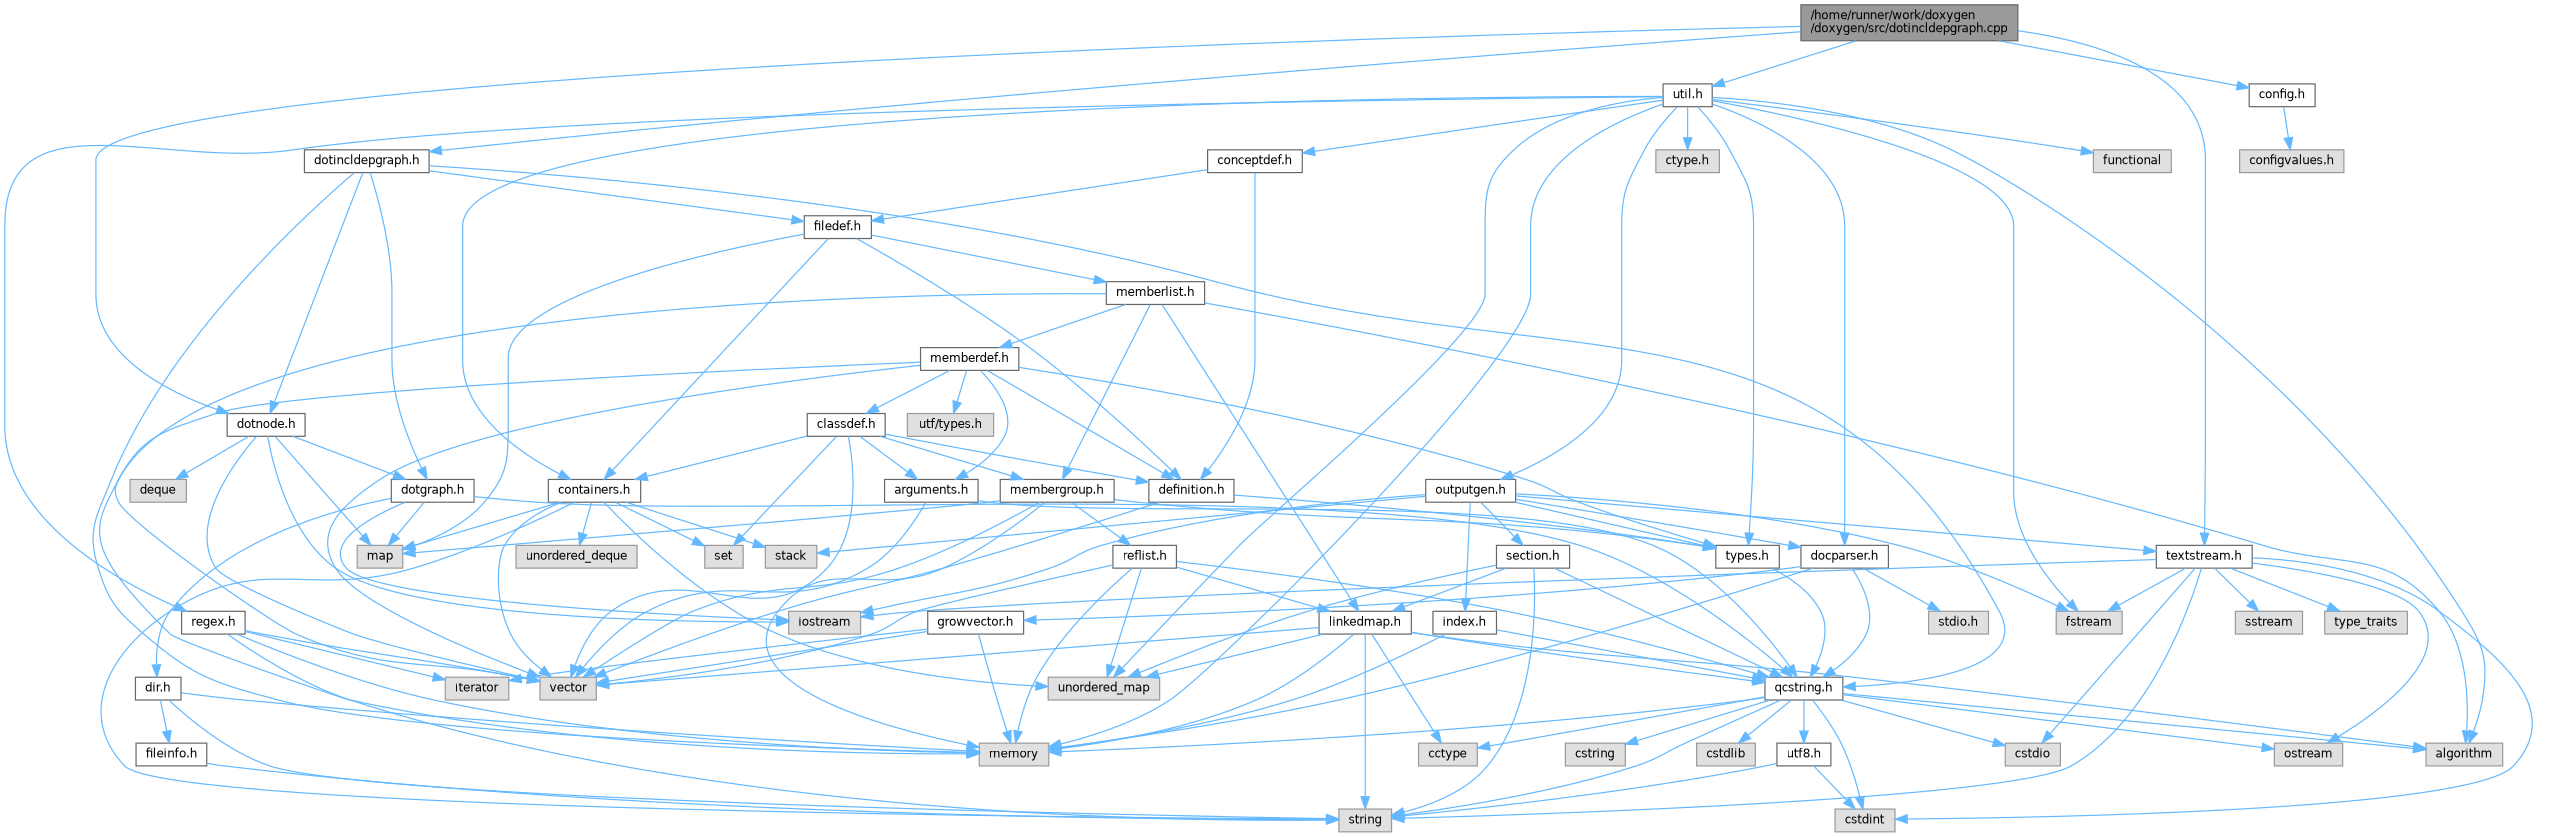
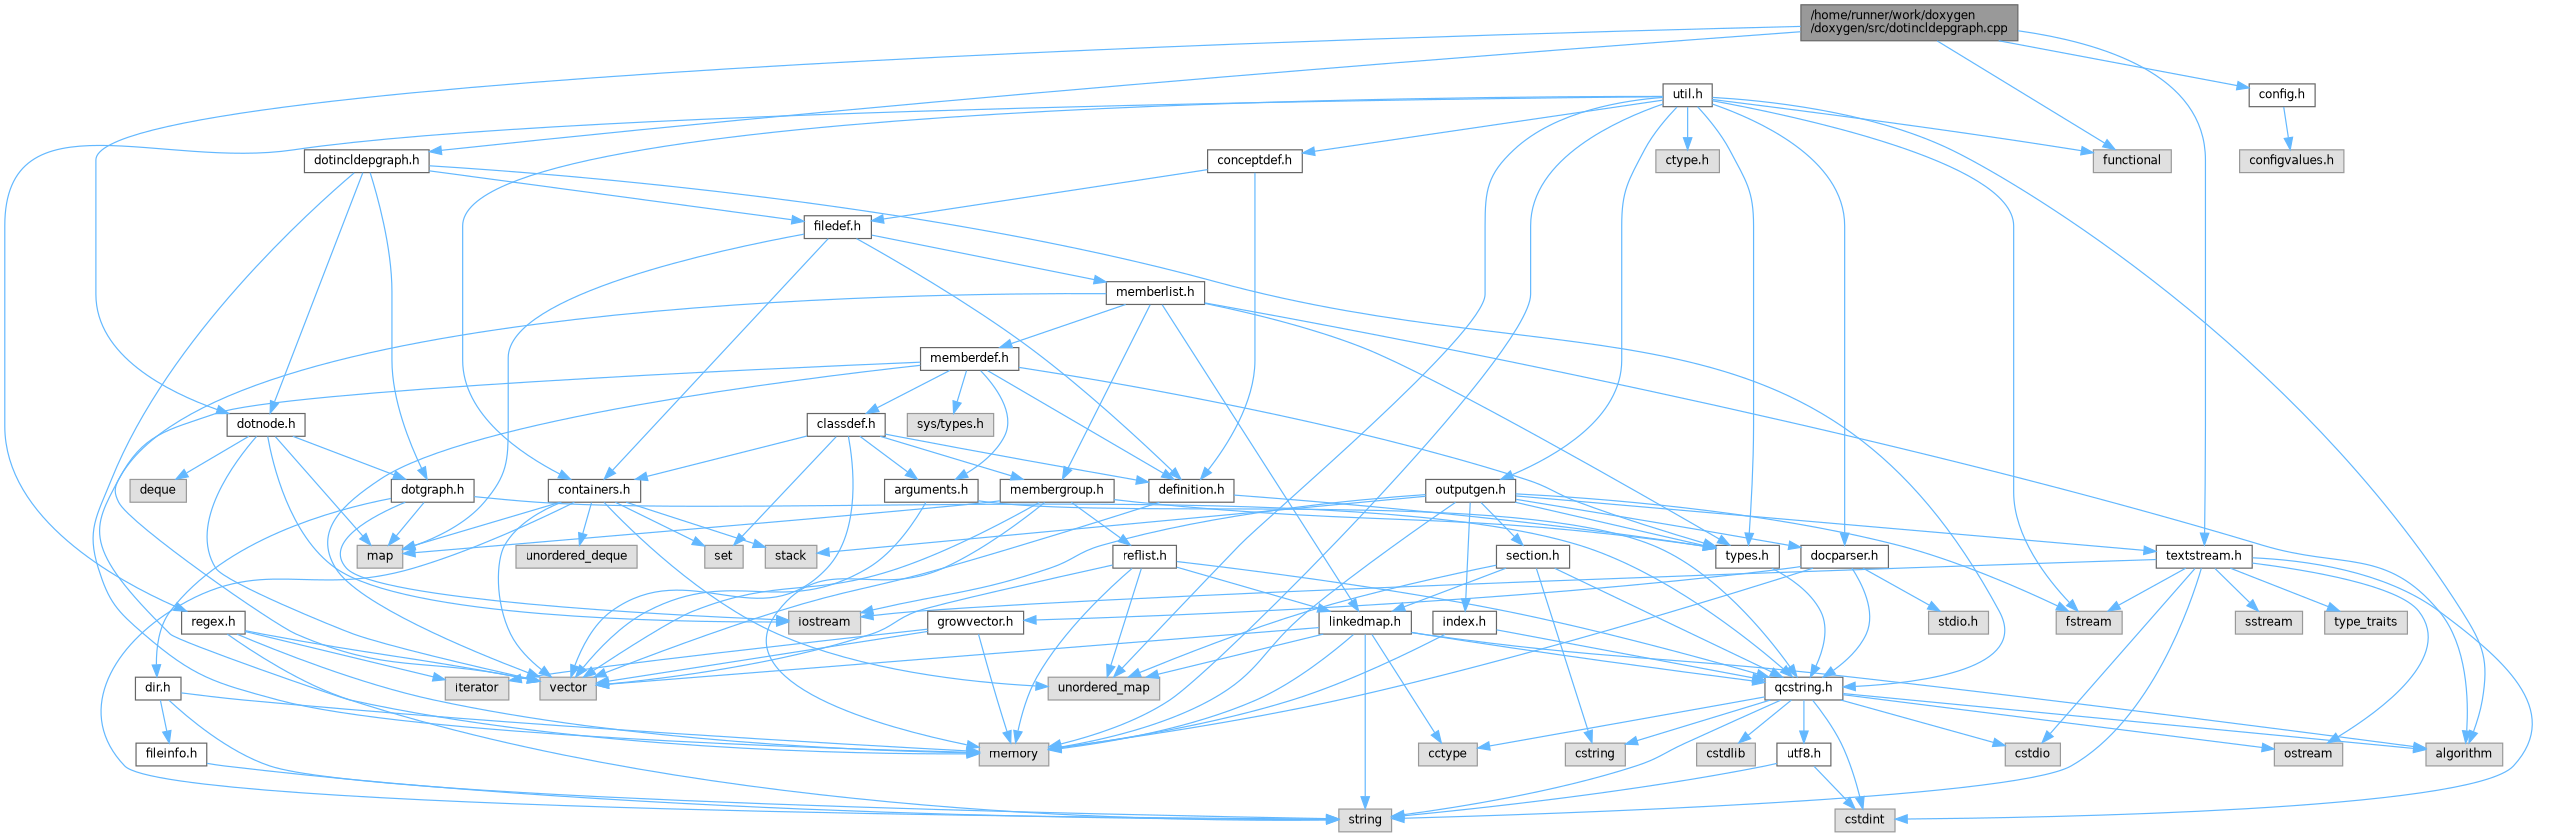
(1790, 62) -> (2021, 92)
none -> (1458, 394)
(950, 425) -> (950, 425)
(1517, 711) -> (1557, 633)
(1414, 732) -> (1263, 658)
